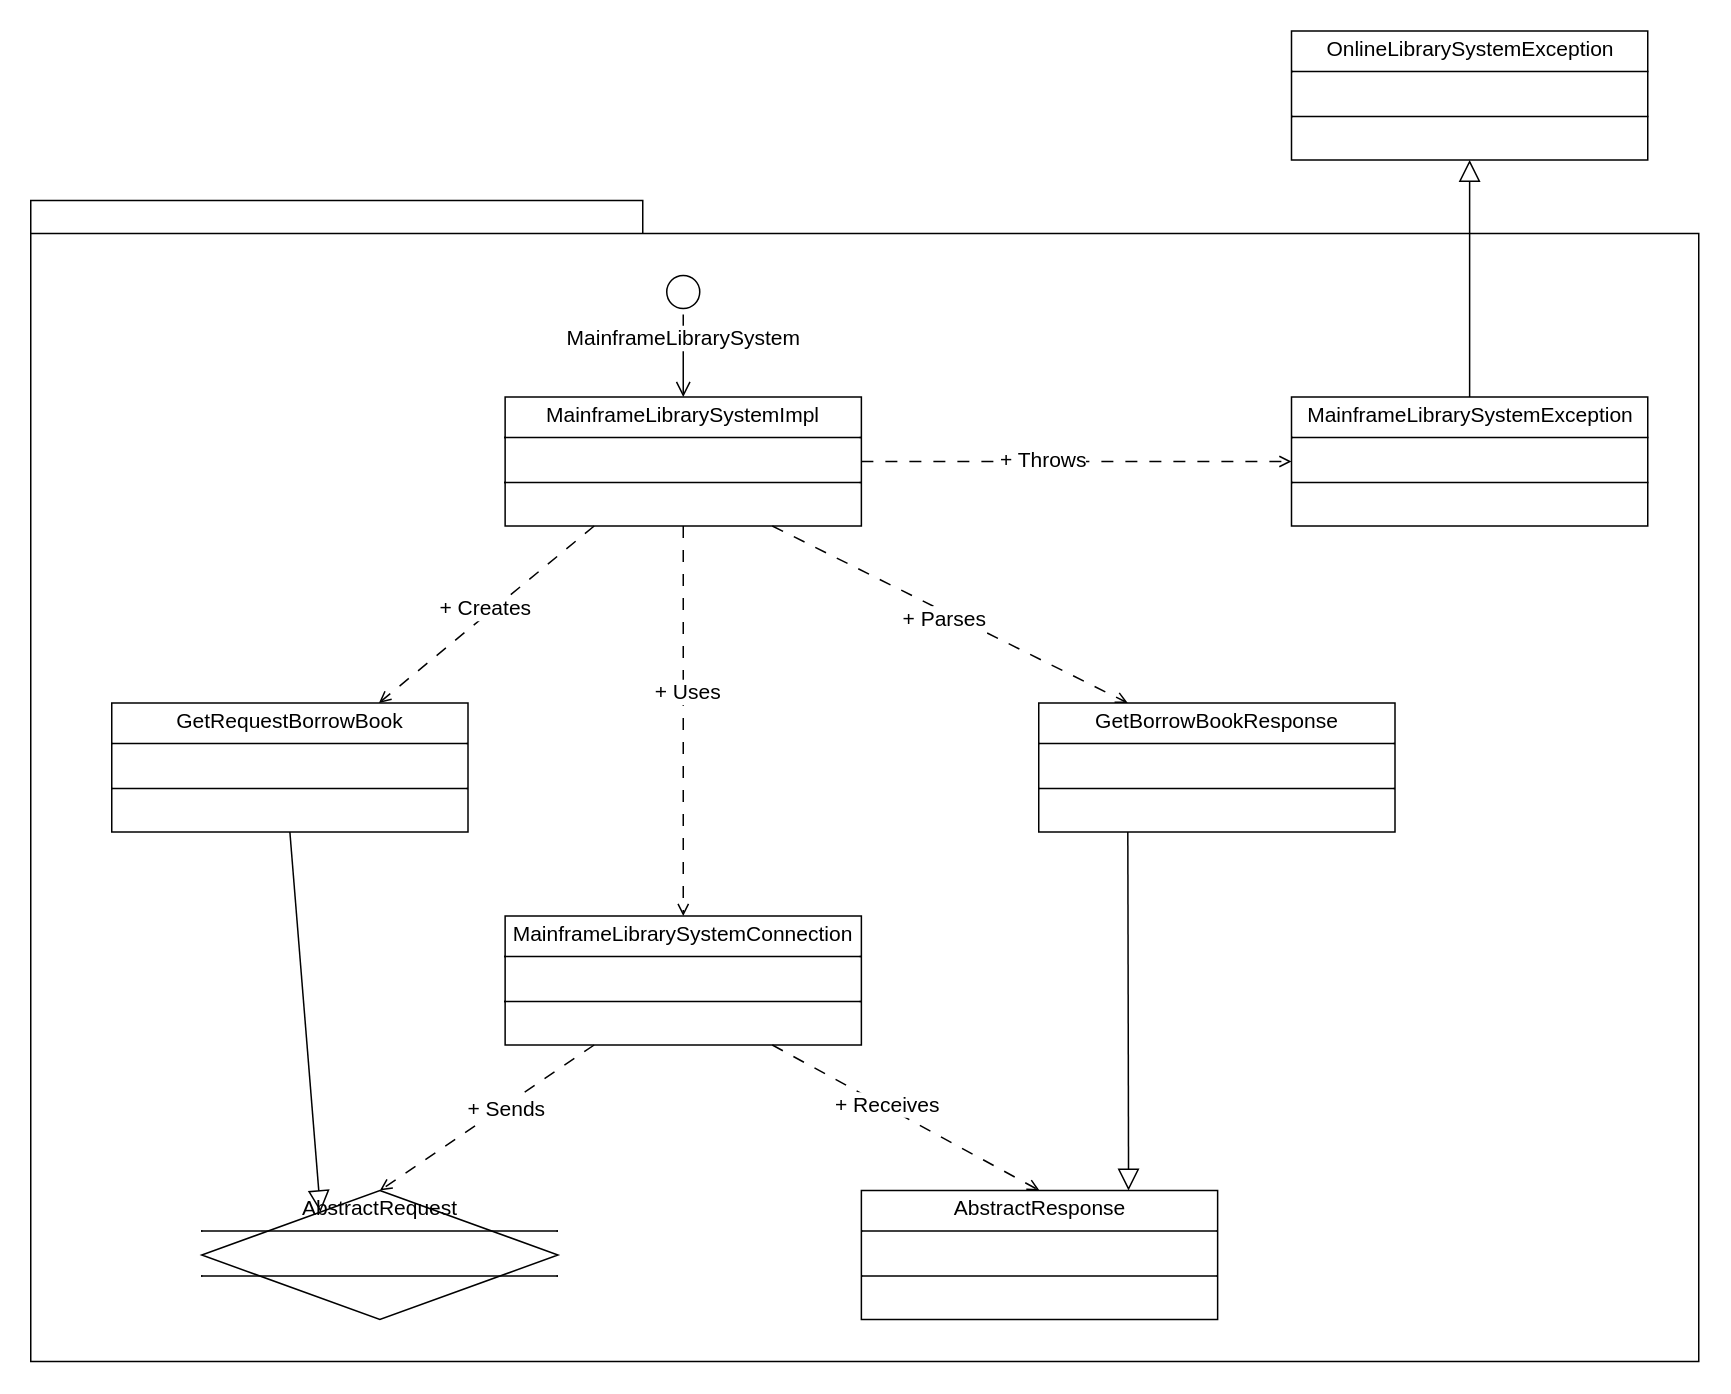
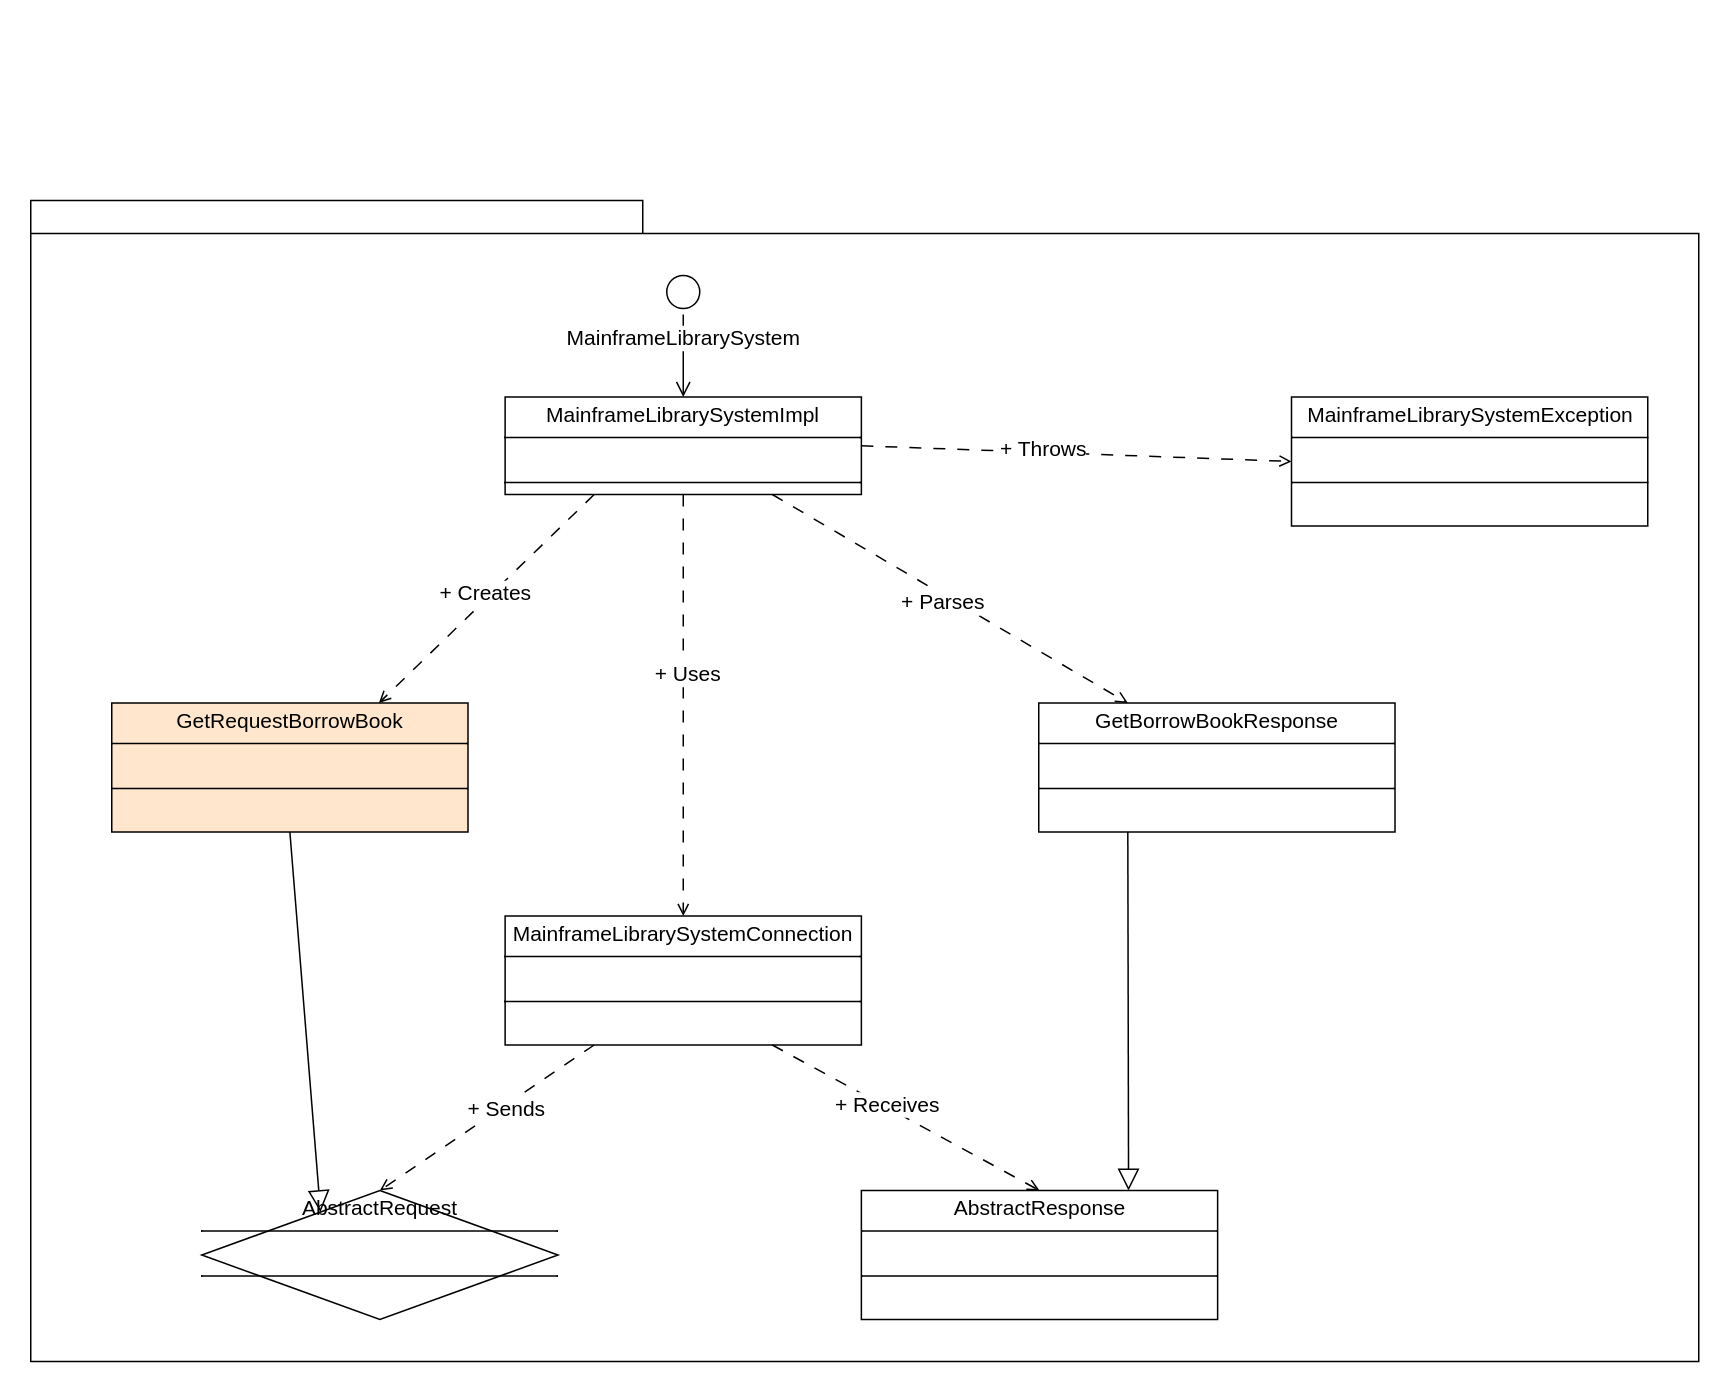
(1470, 95) -> none
(1470, 289) -> none
(683, 461) -> (683, 446)
(290, 767) -> (290, 767)
